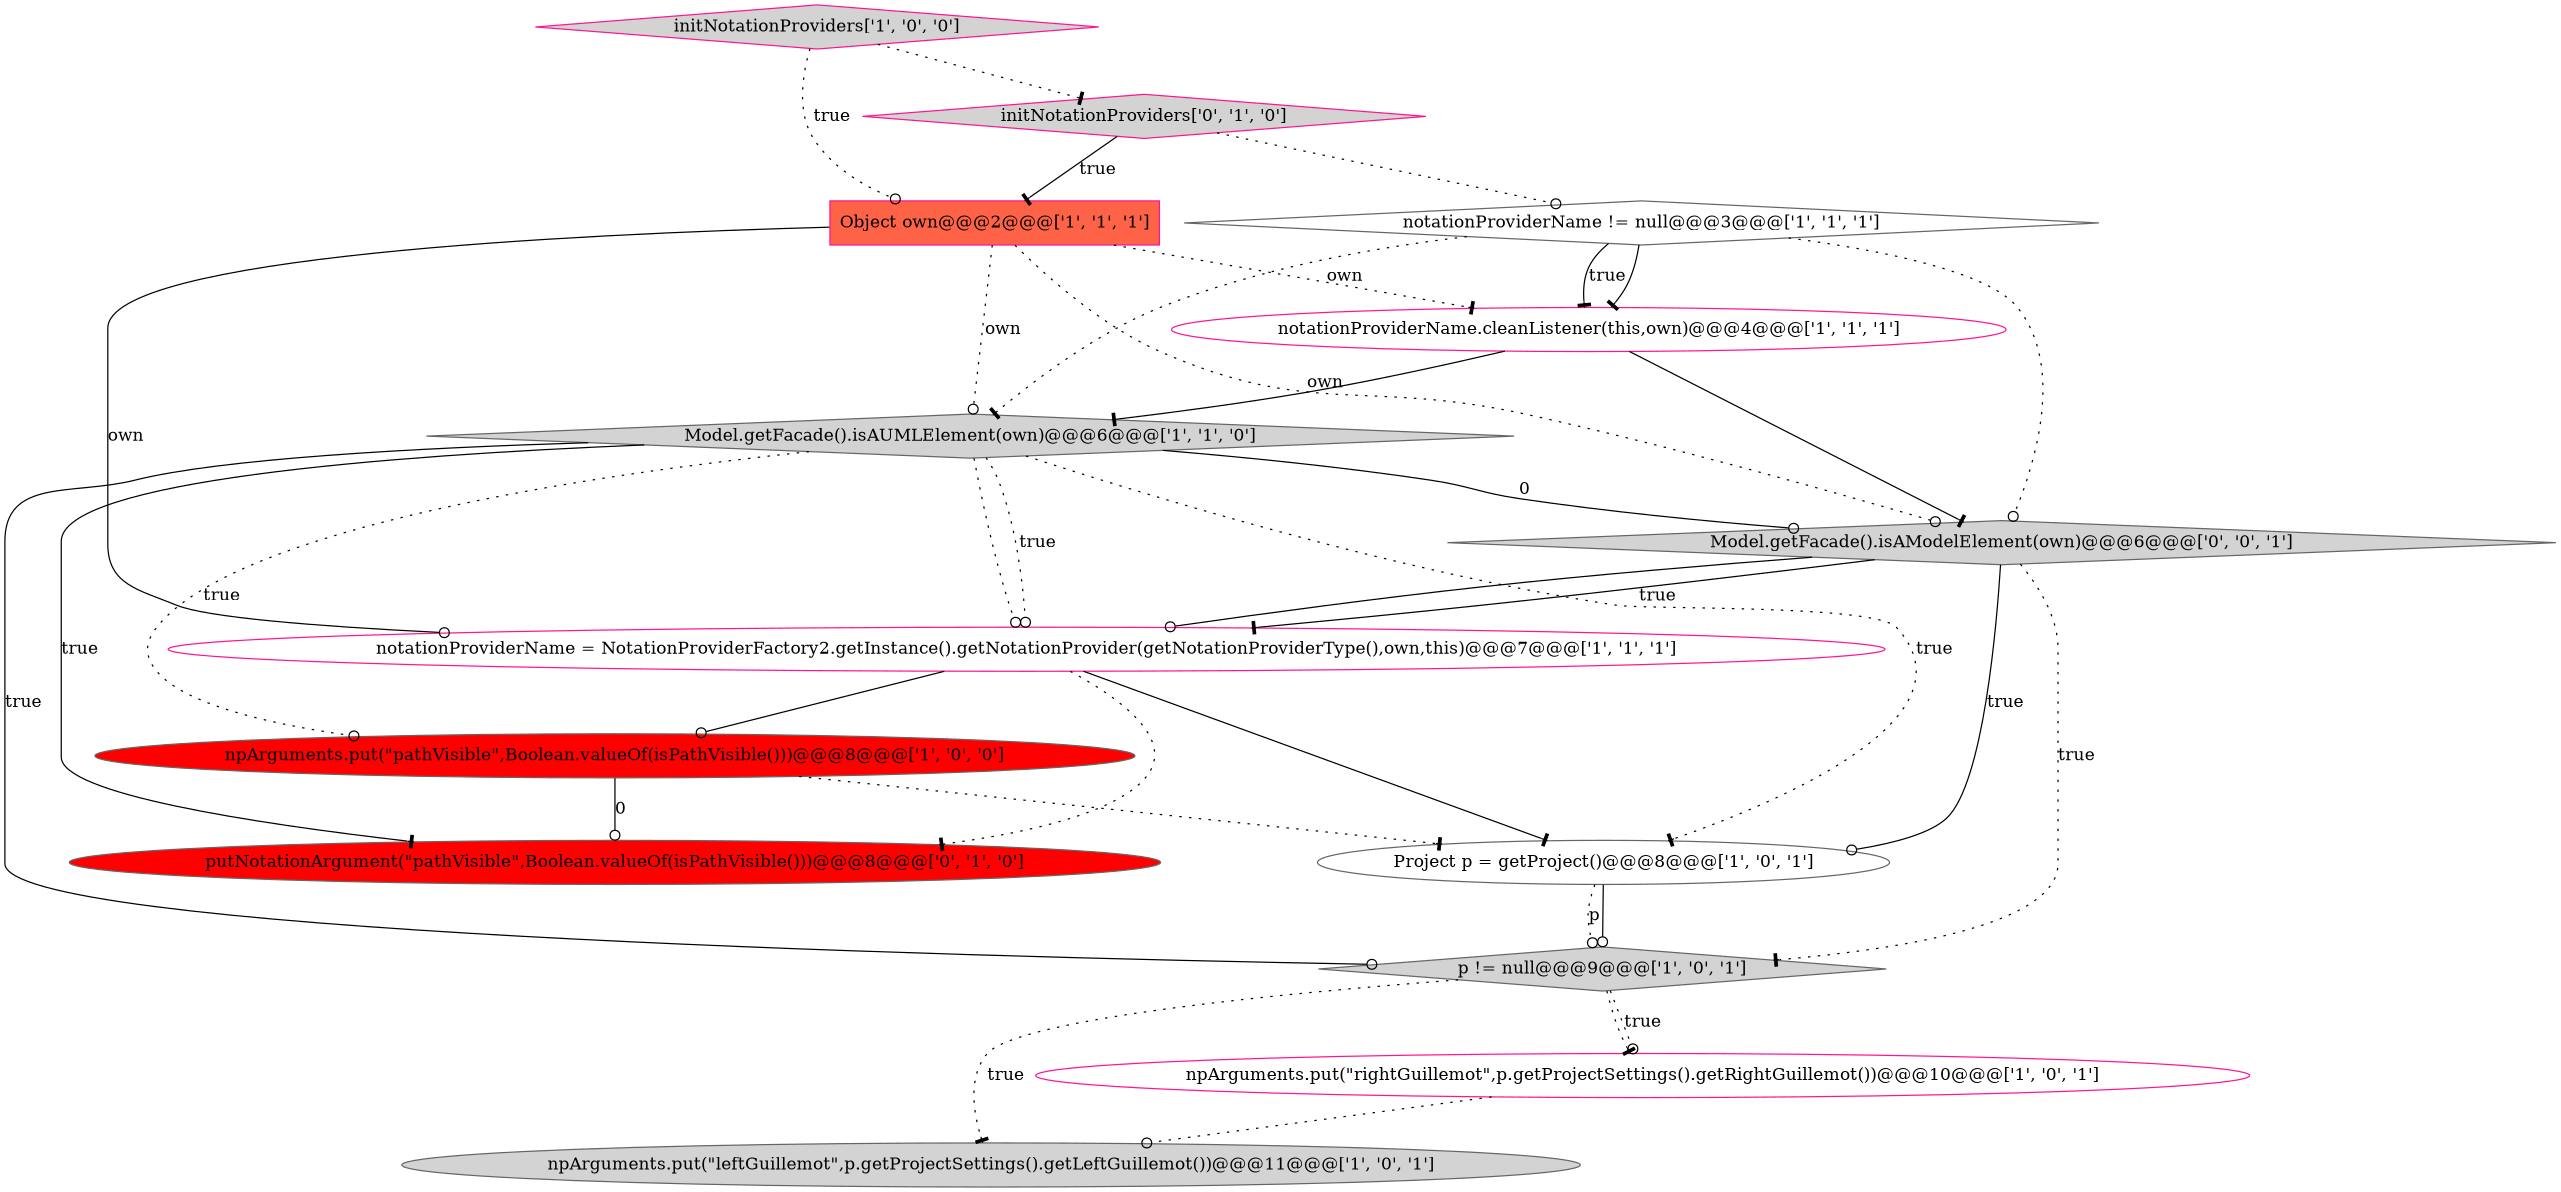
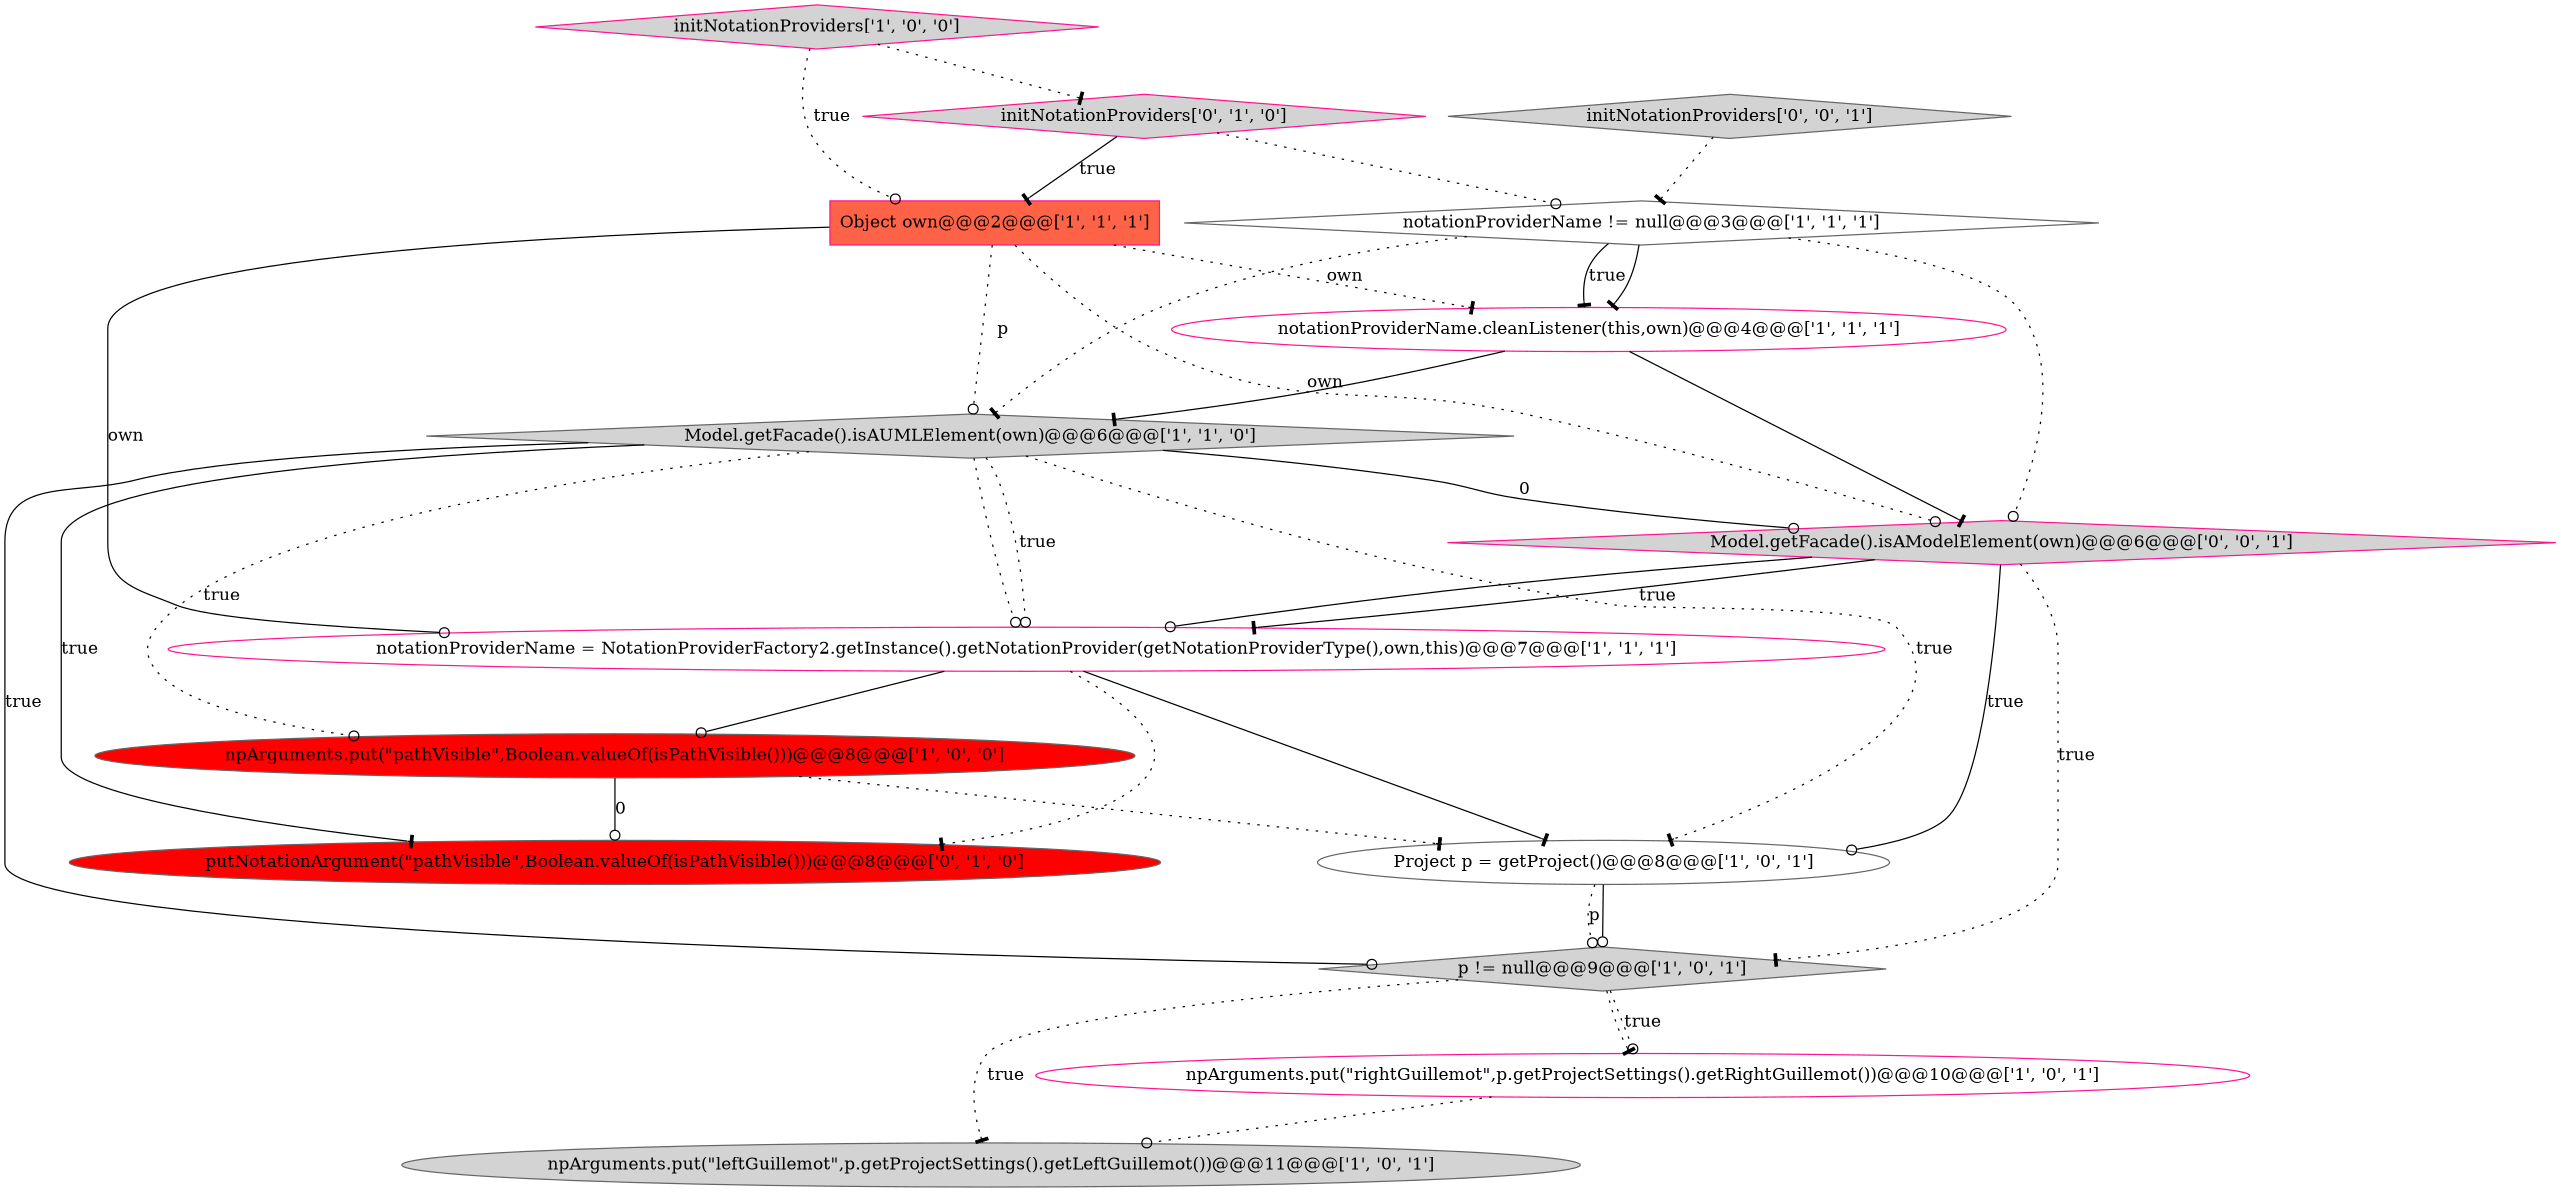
none -> (1730, 116)
(1003, 330) -> (1003, 330)
(2002, 543) -> (2002, 543)
